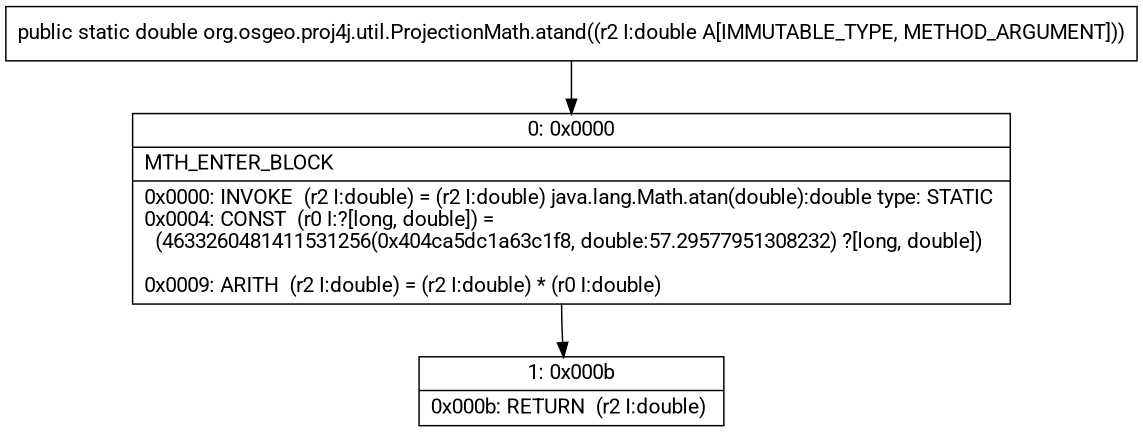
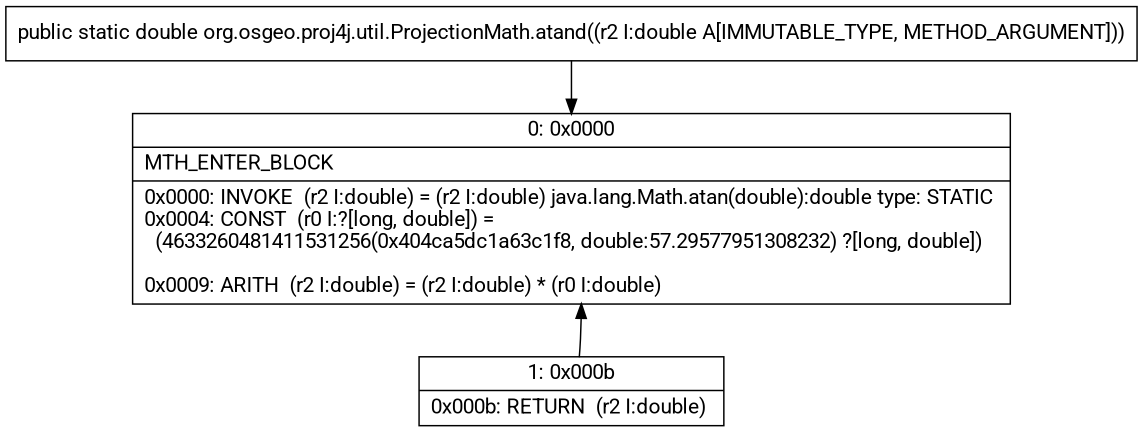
(562, 323) -> (581, 338)
